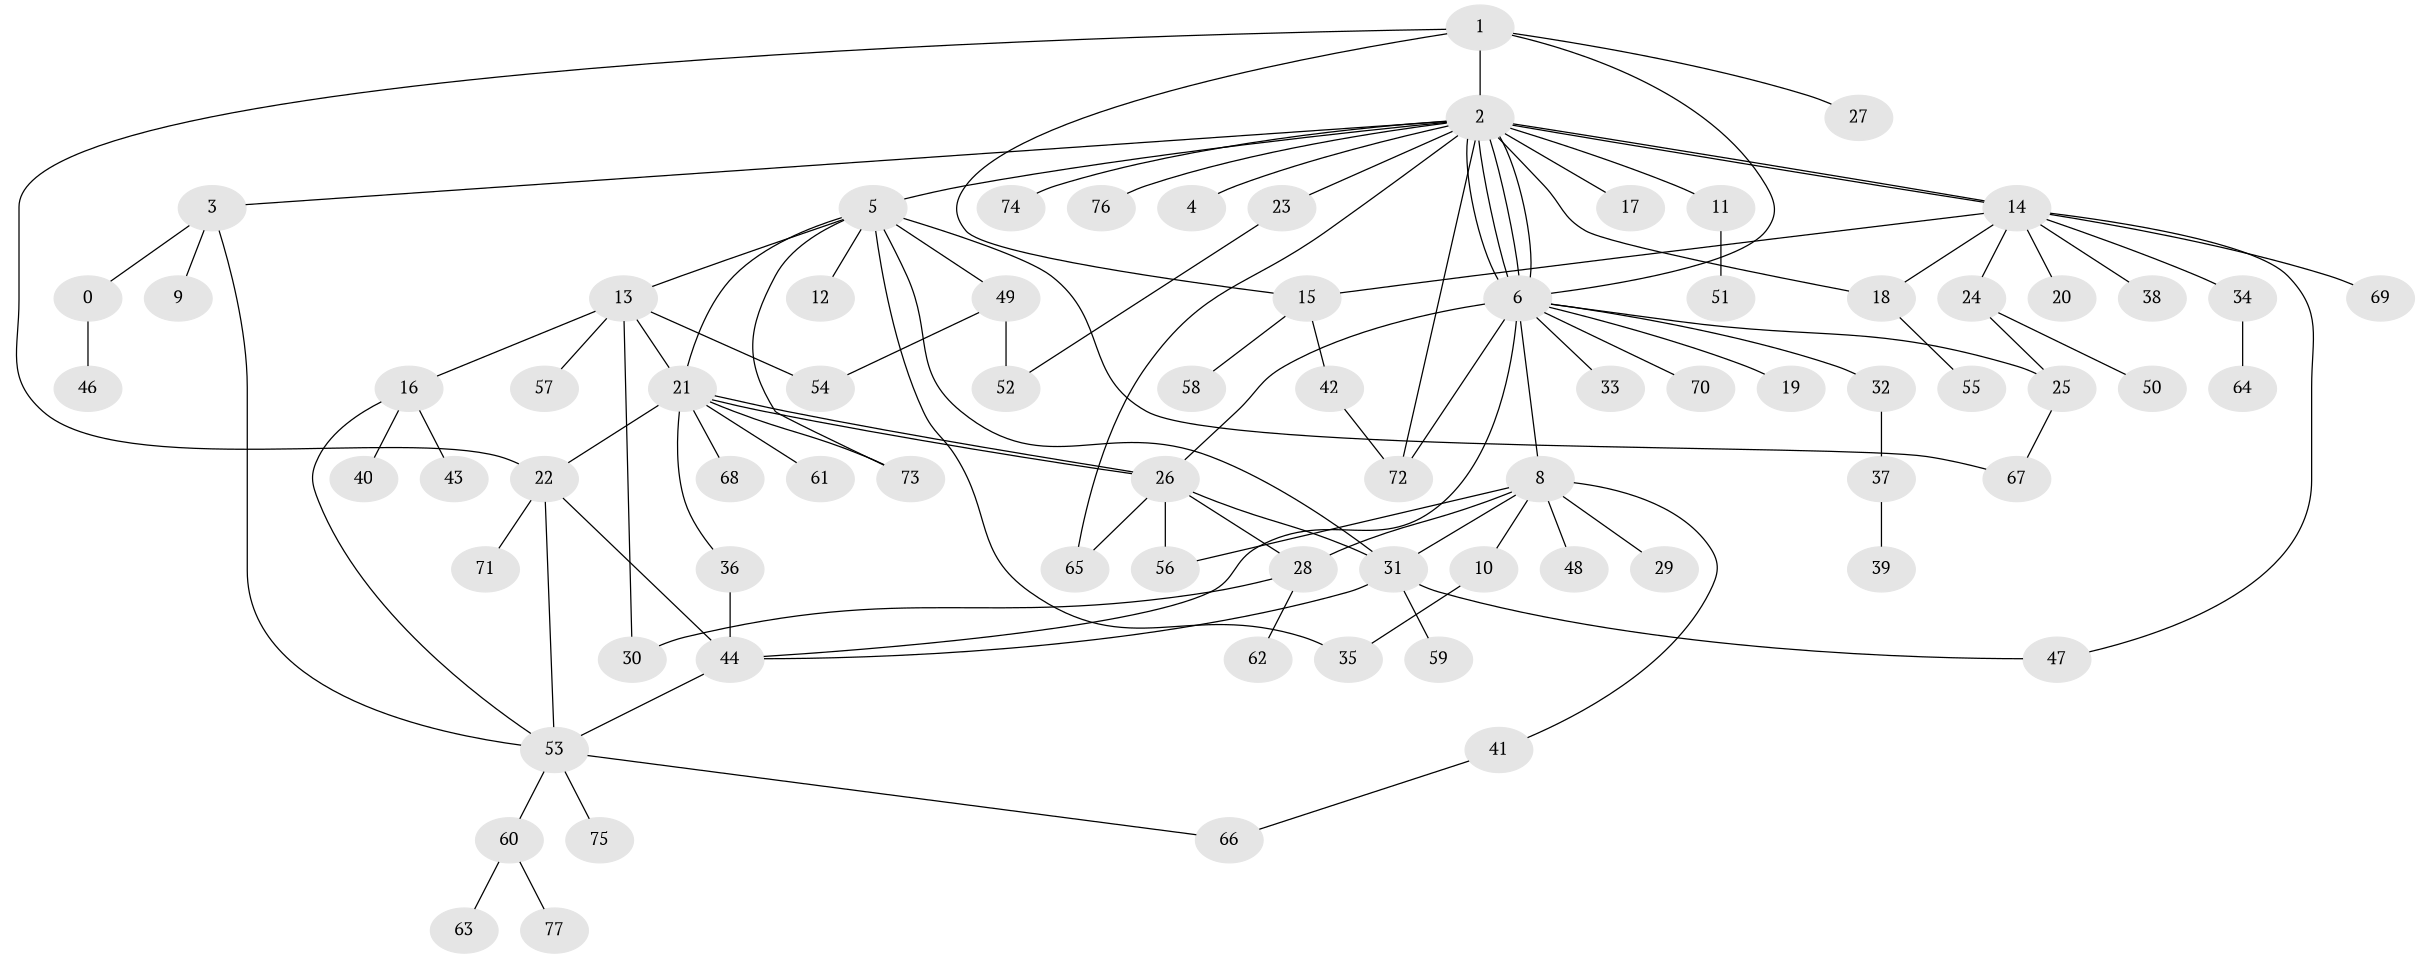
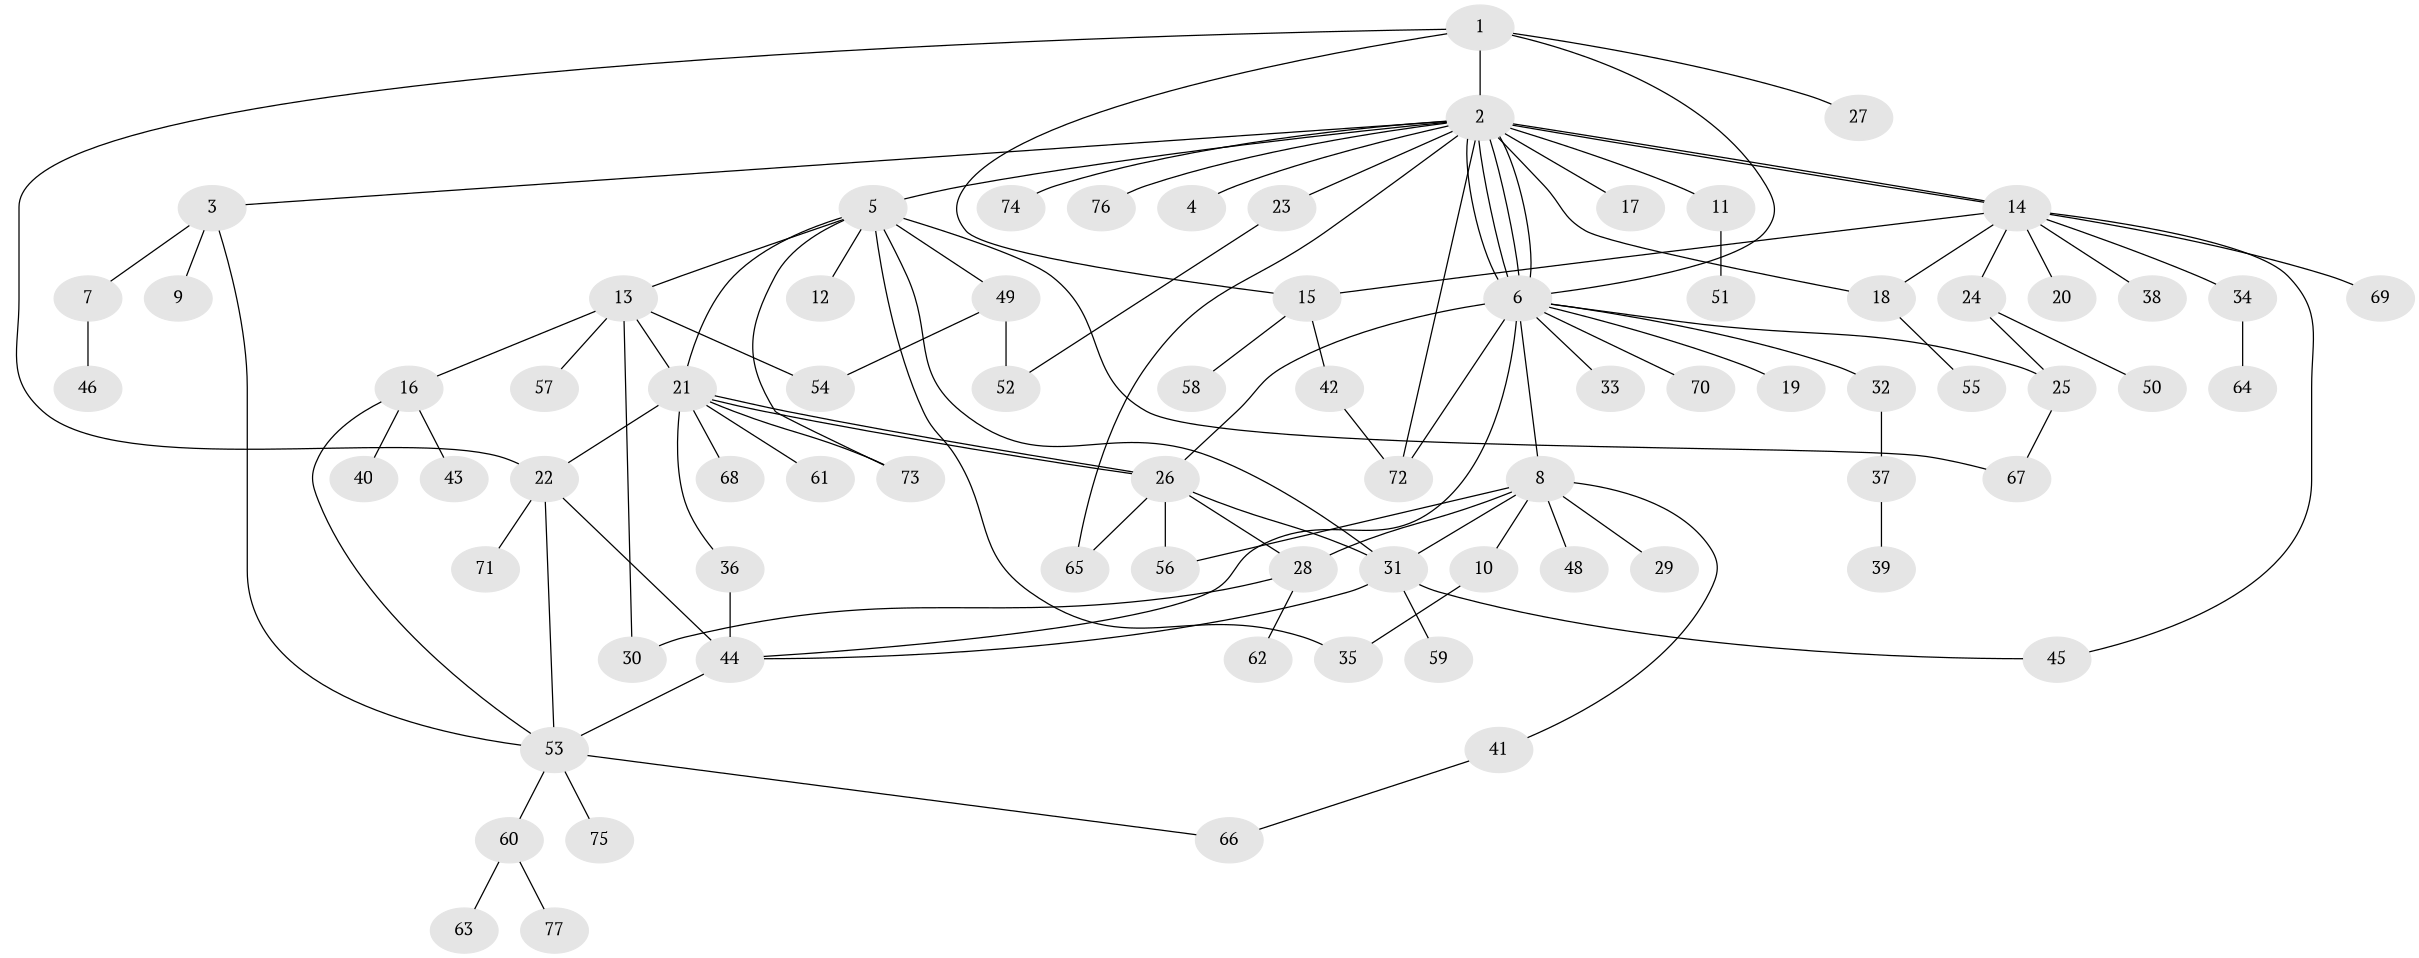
(88, 298) -> (88, 298)
(2057, 660) -> (2057, 660)
